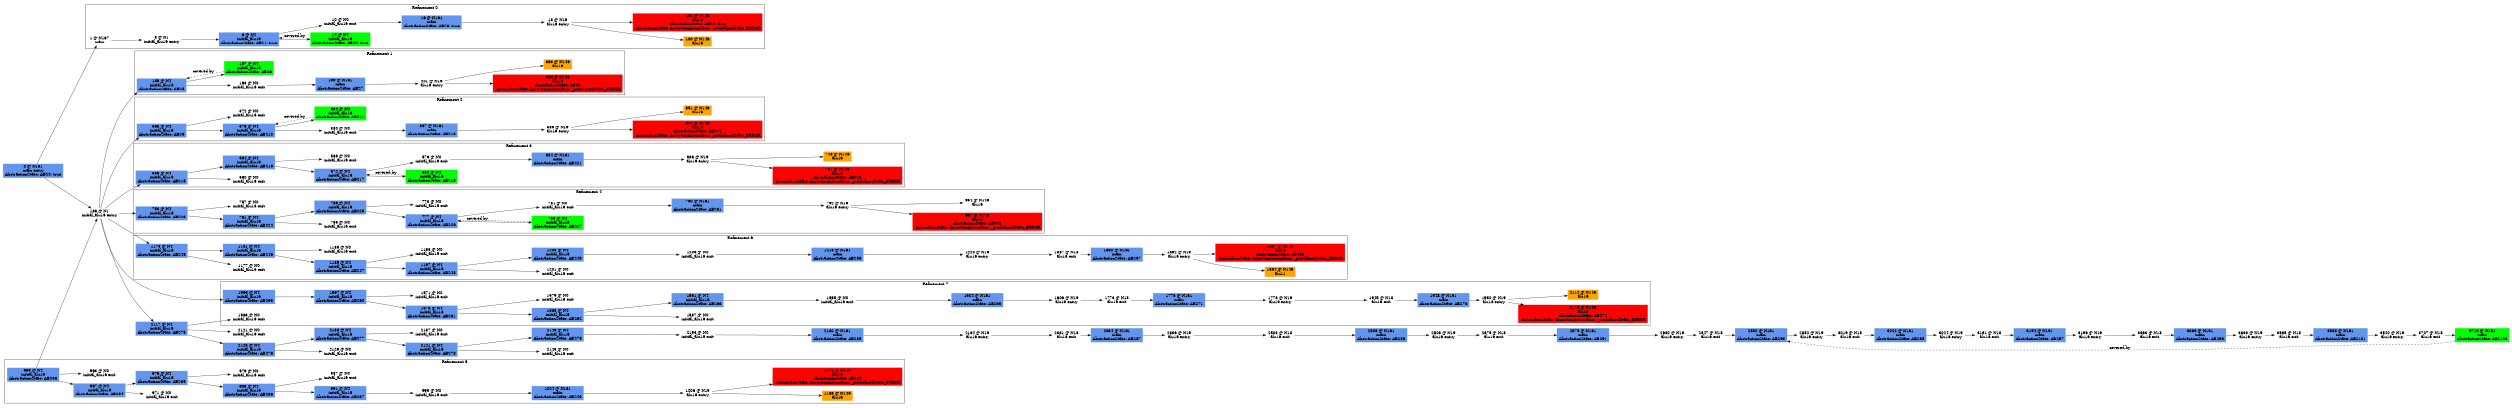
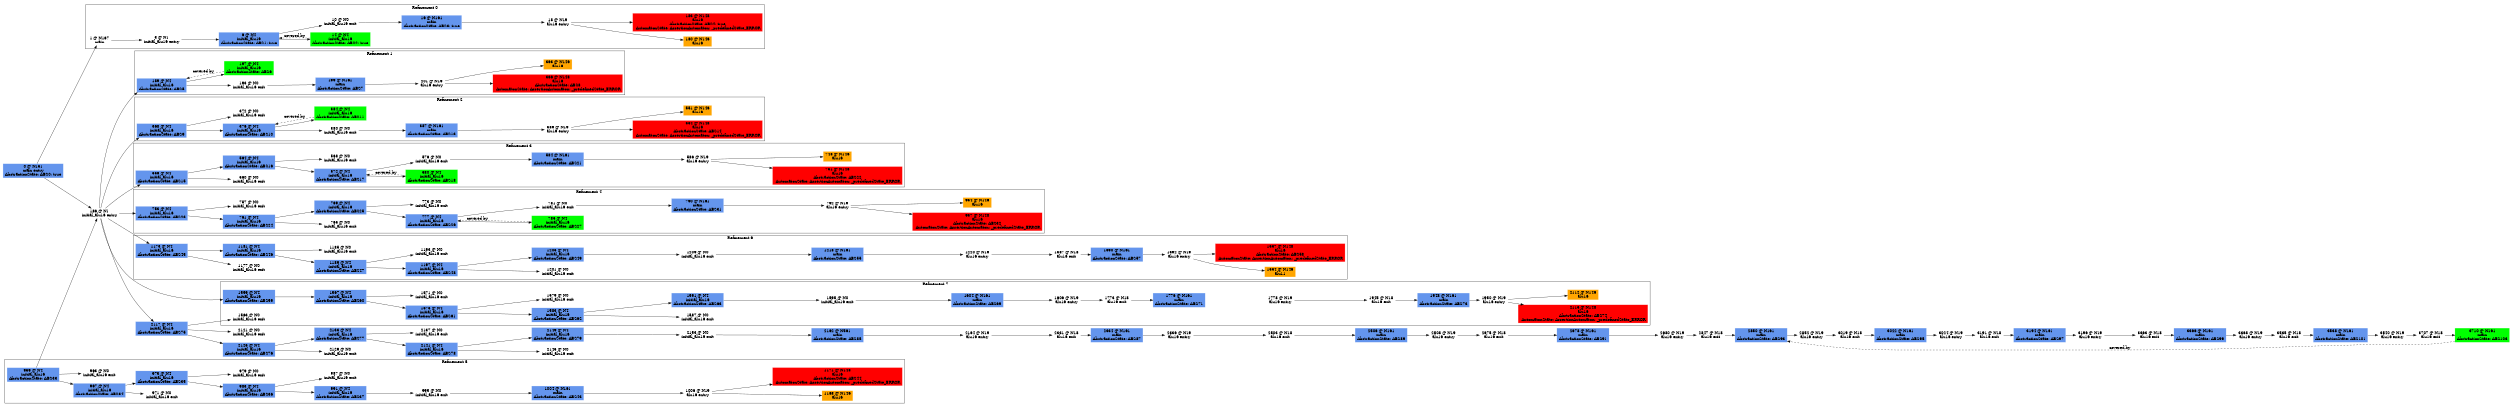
(977, 203) -> (977, 203)
(1234, 300) -> none
(837, 335) -> (837, 335)
